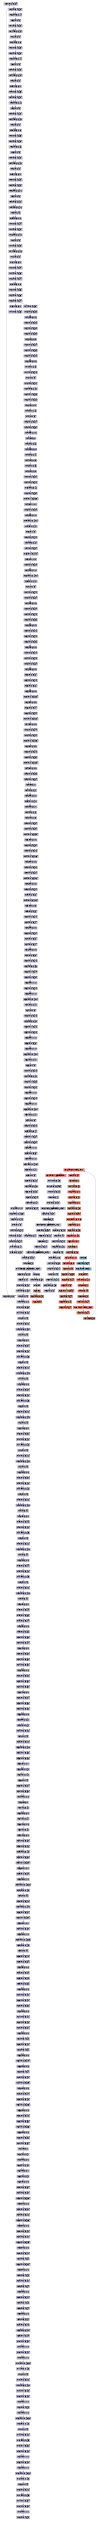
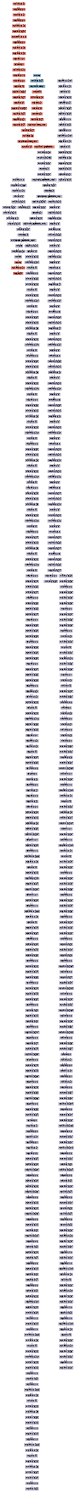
(31, 1104) -> none
(74, 1181) -> none
